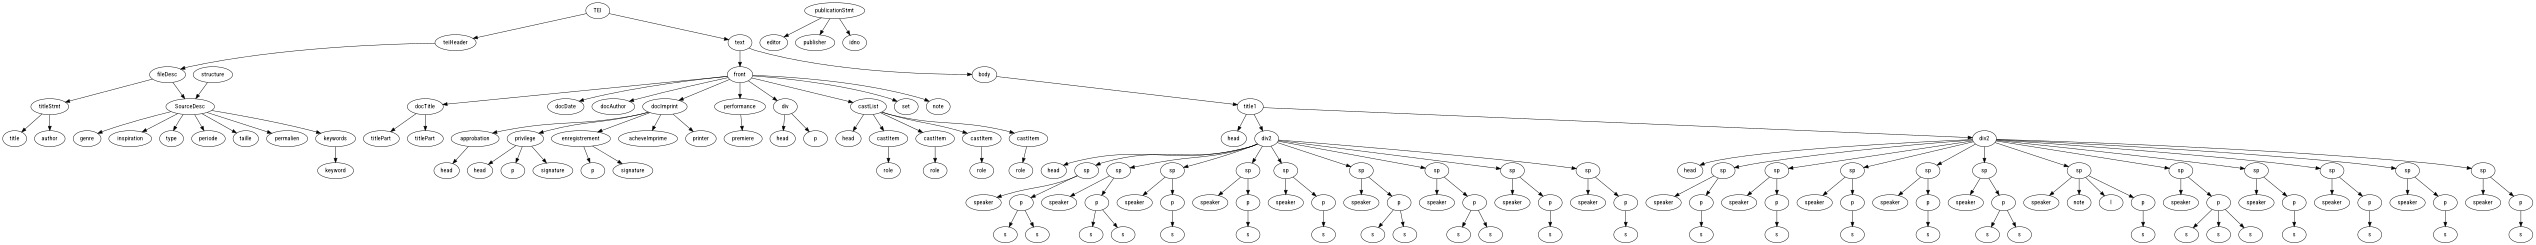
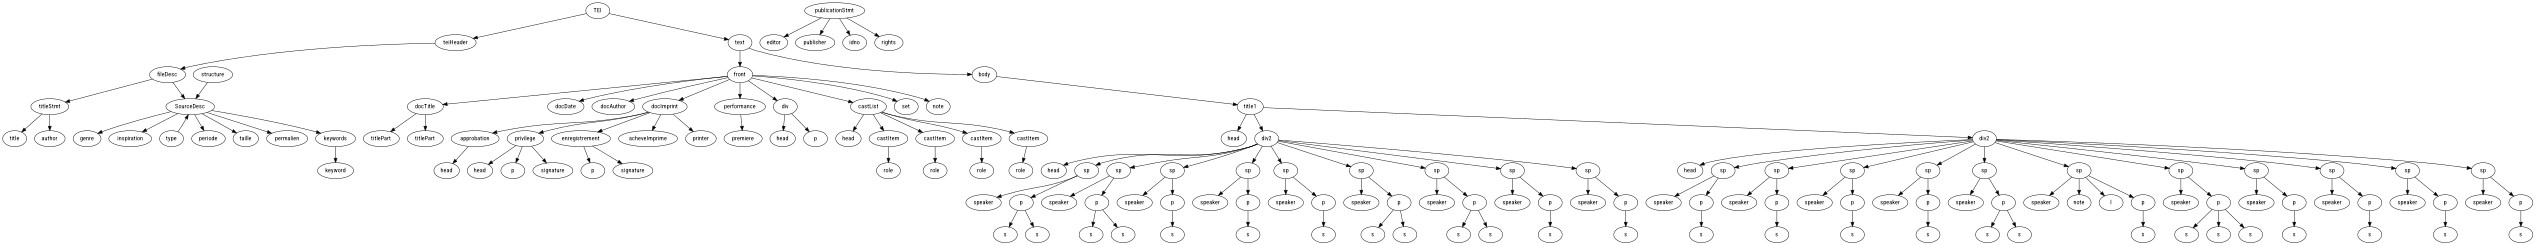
none -> (889, 43)
(179, 120) -> (182, 125)
